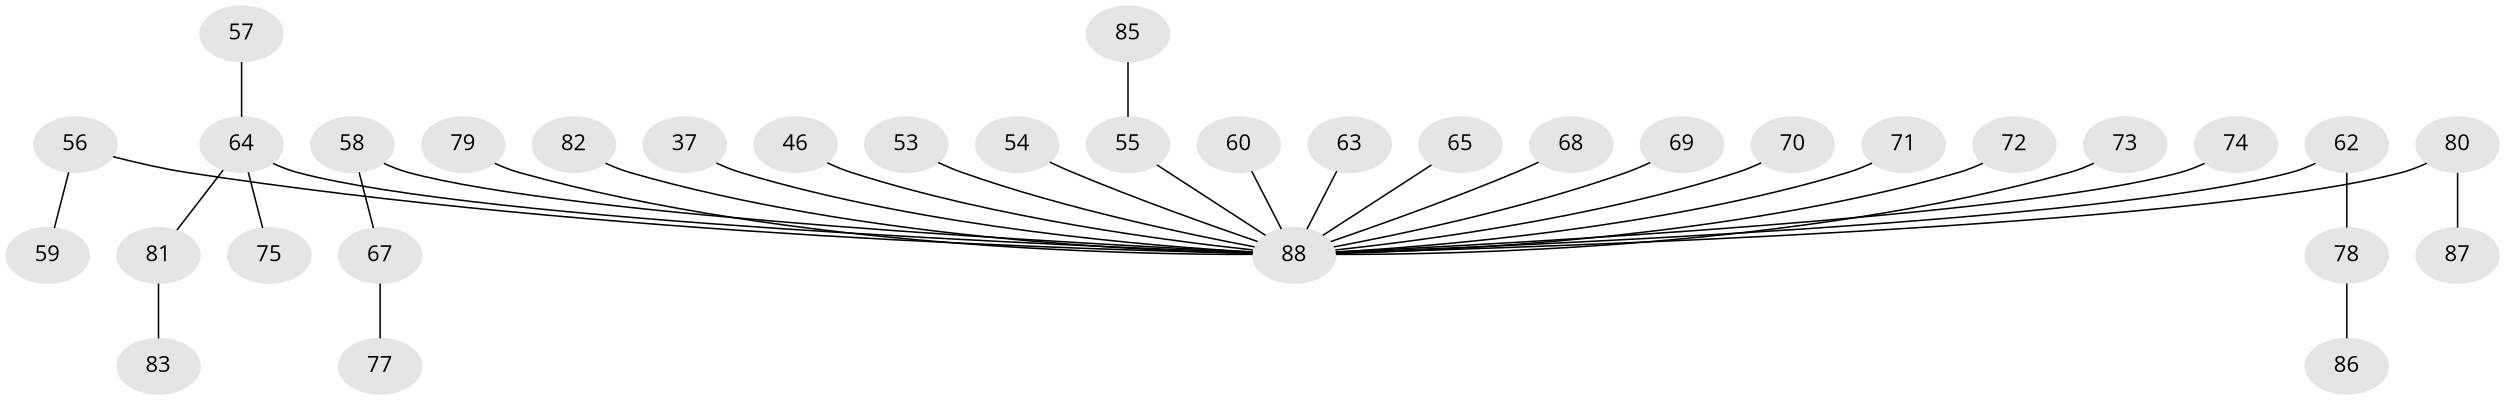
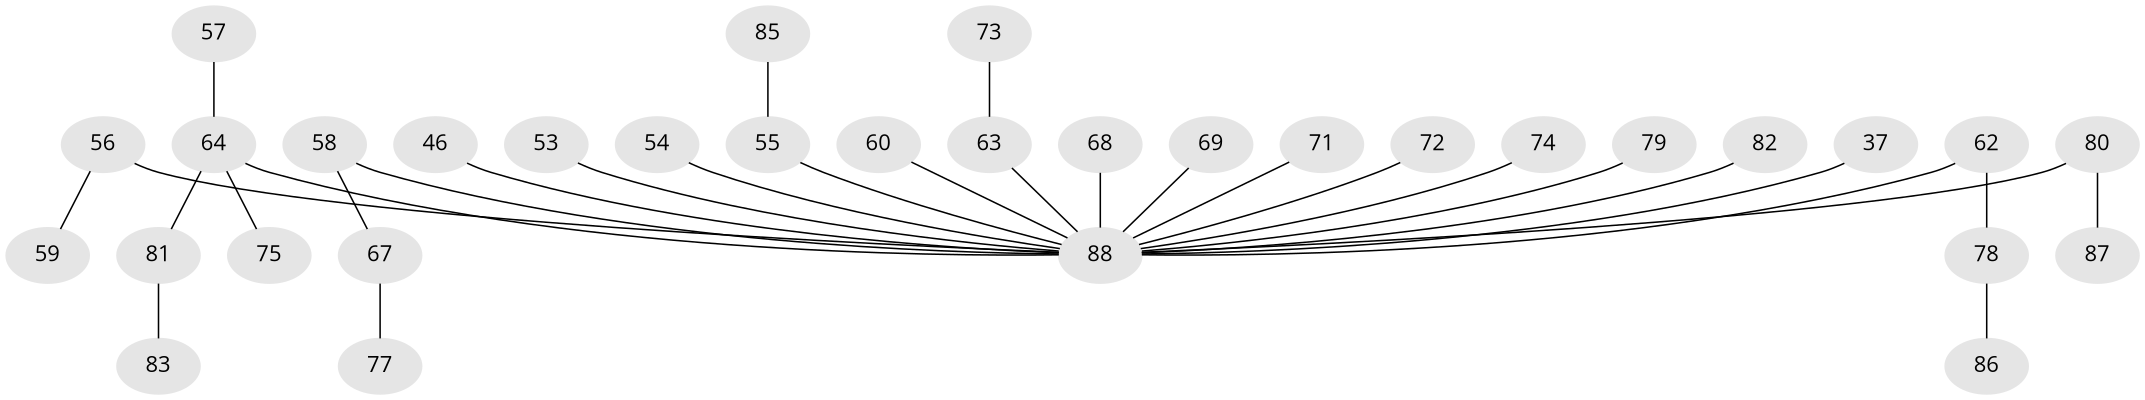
(1460, 145) -> none
(1793, 145) -> none
(1718, 235) -> (990, 89)
